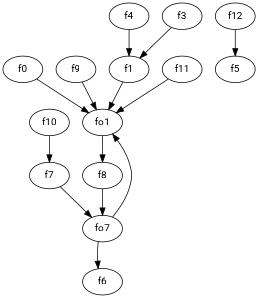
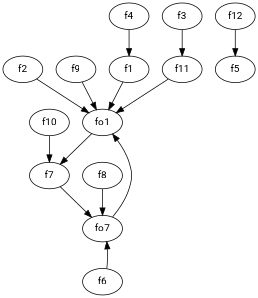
(158, 40) -> (182, 39)
(23, 69) -> (23, 69)
(103, 145) -> (79, 146)
(98, 251) -> (107, 259)
